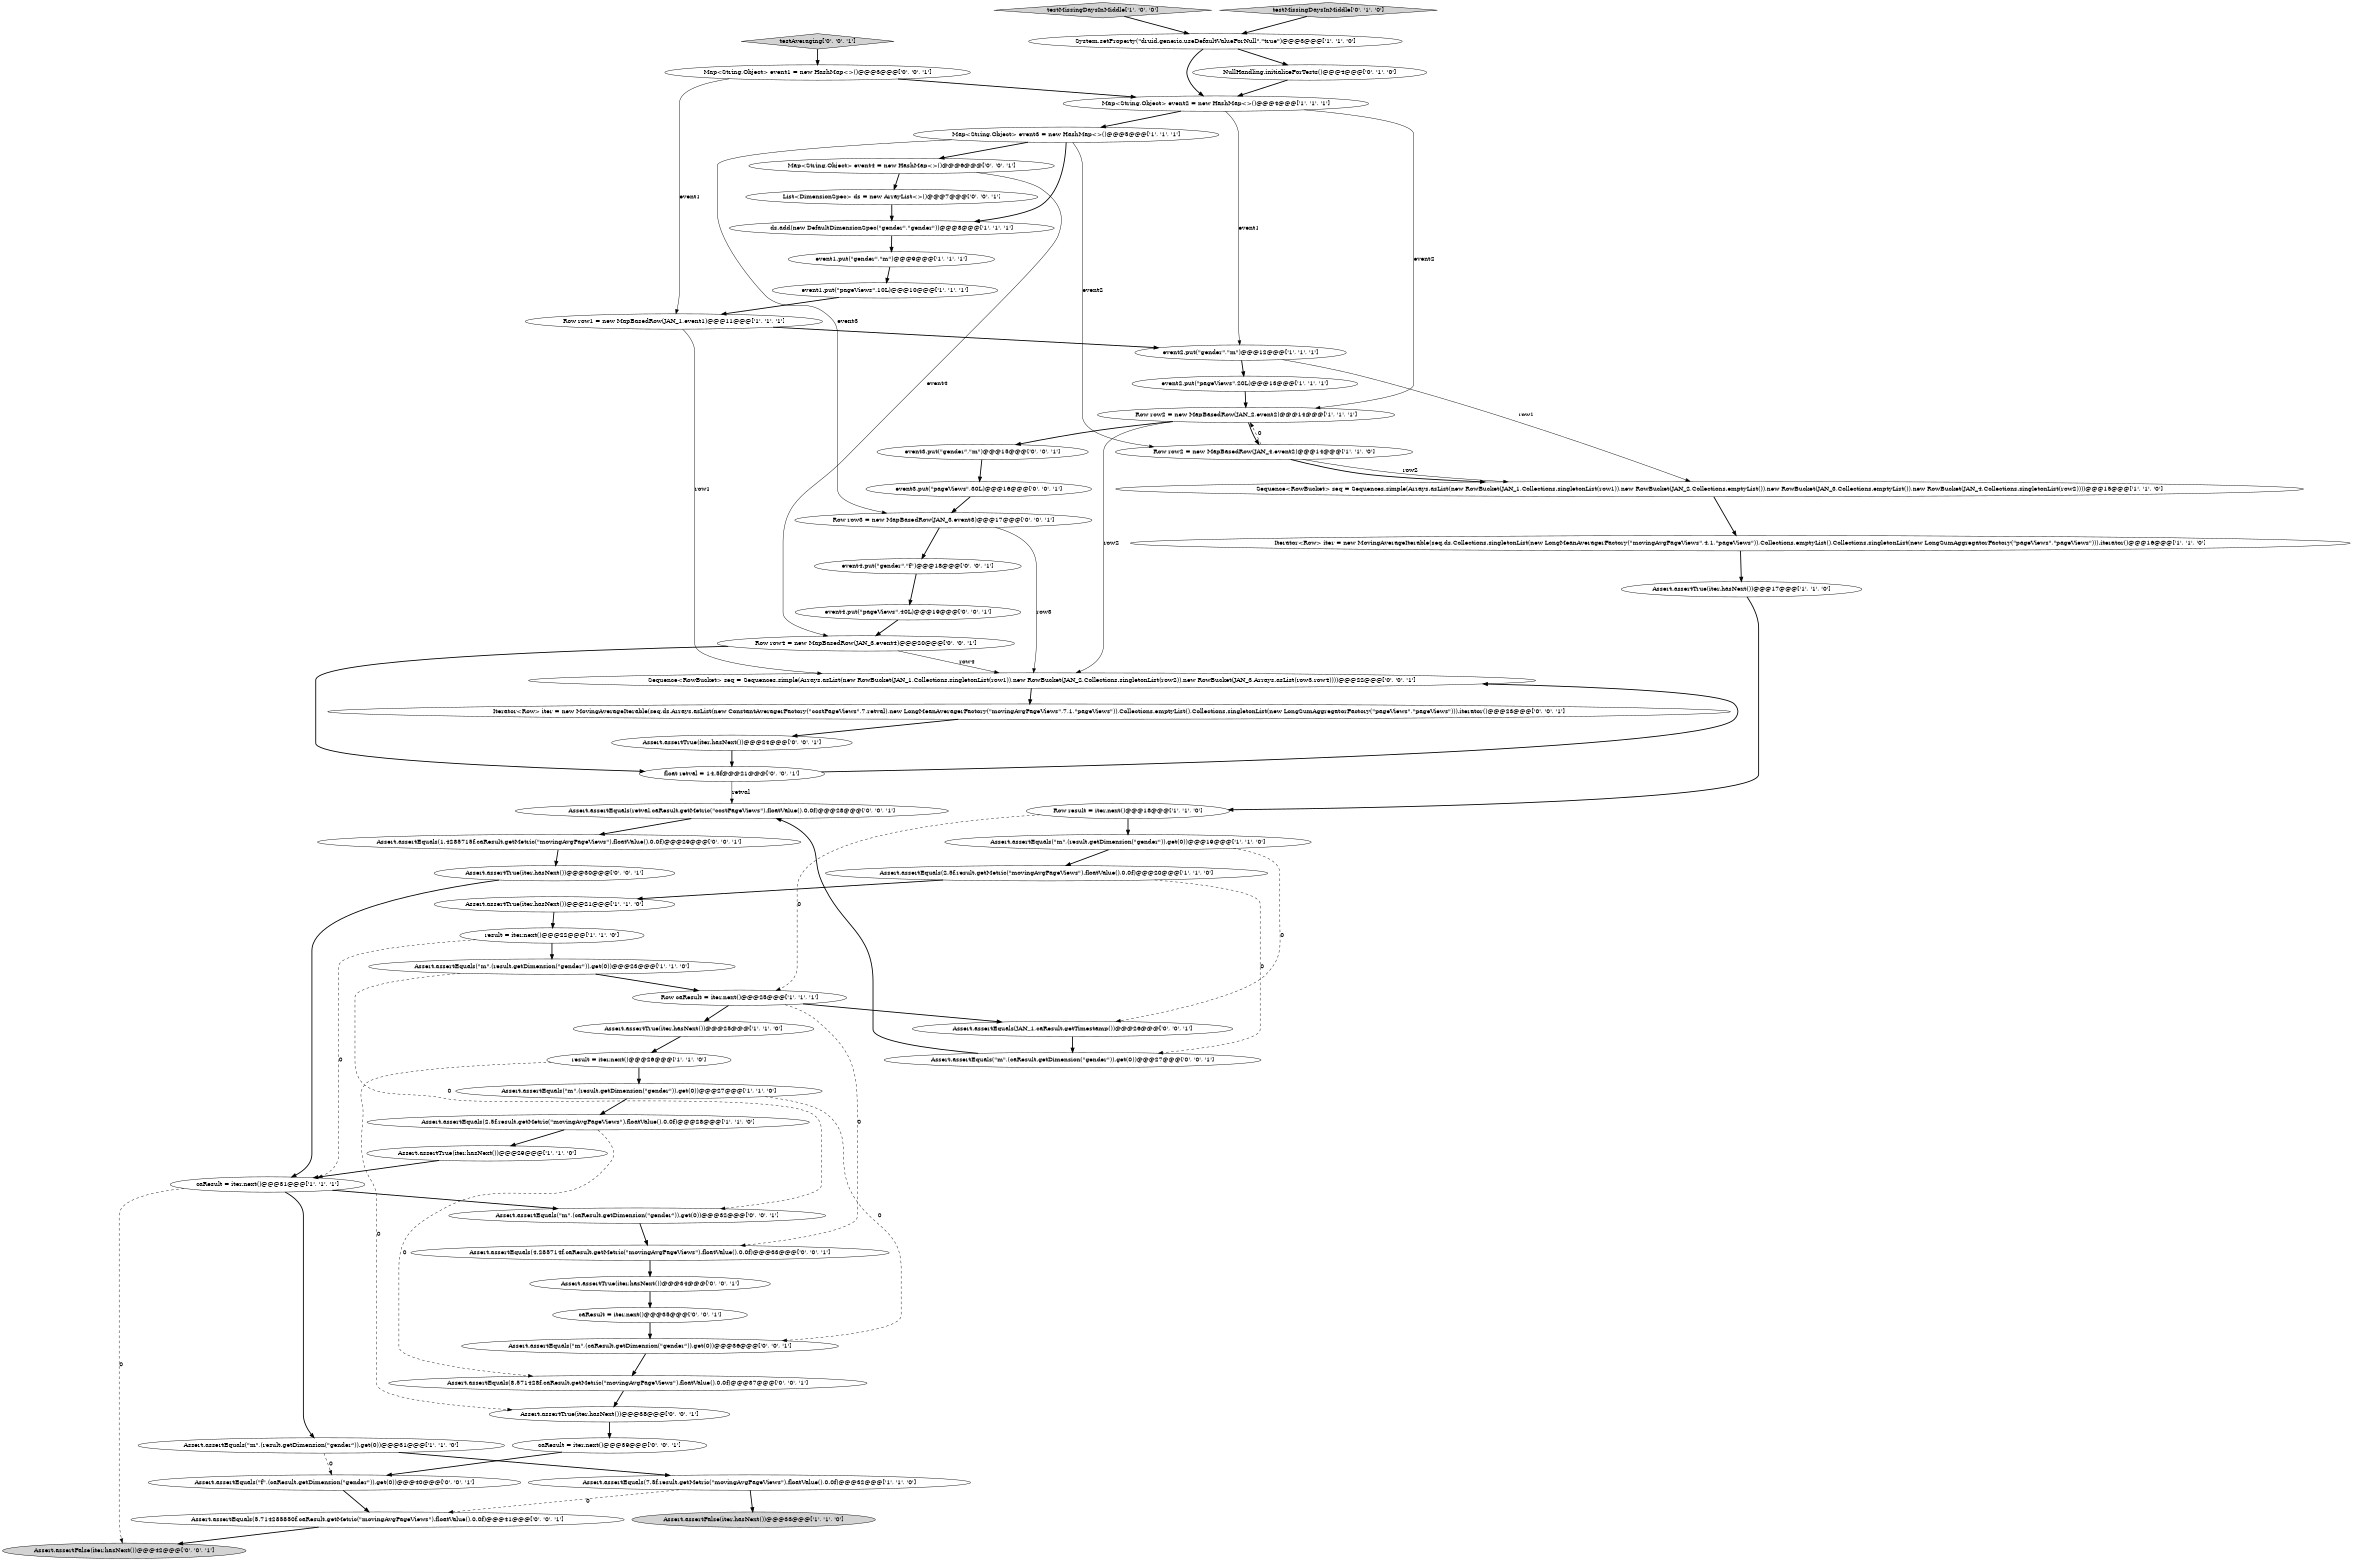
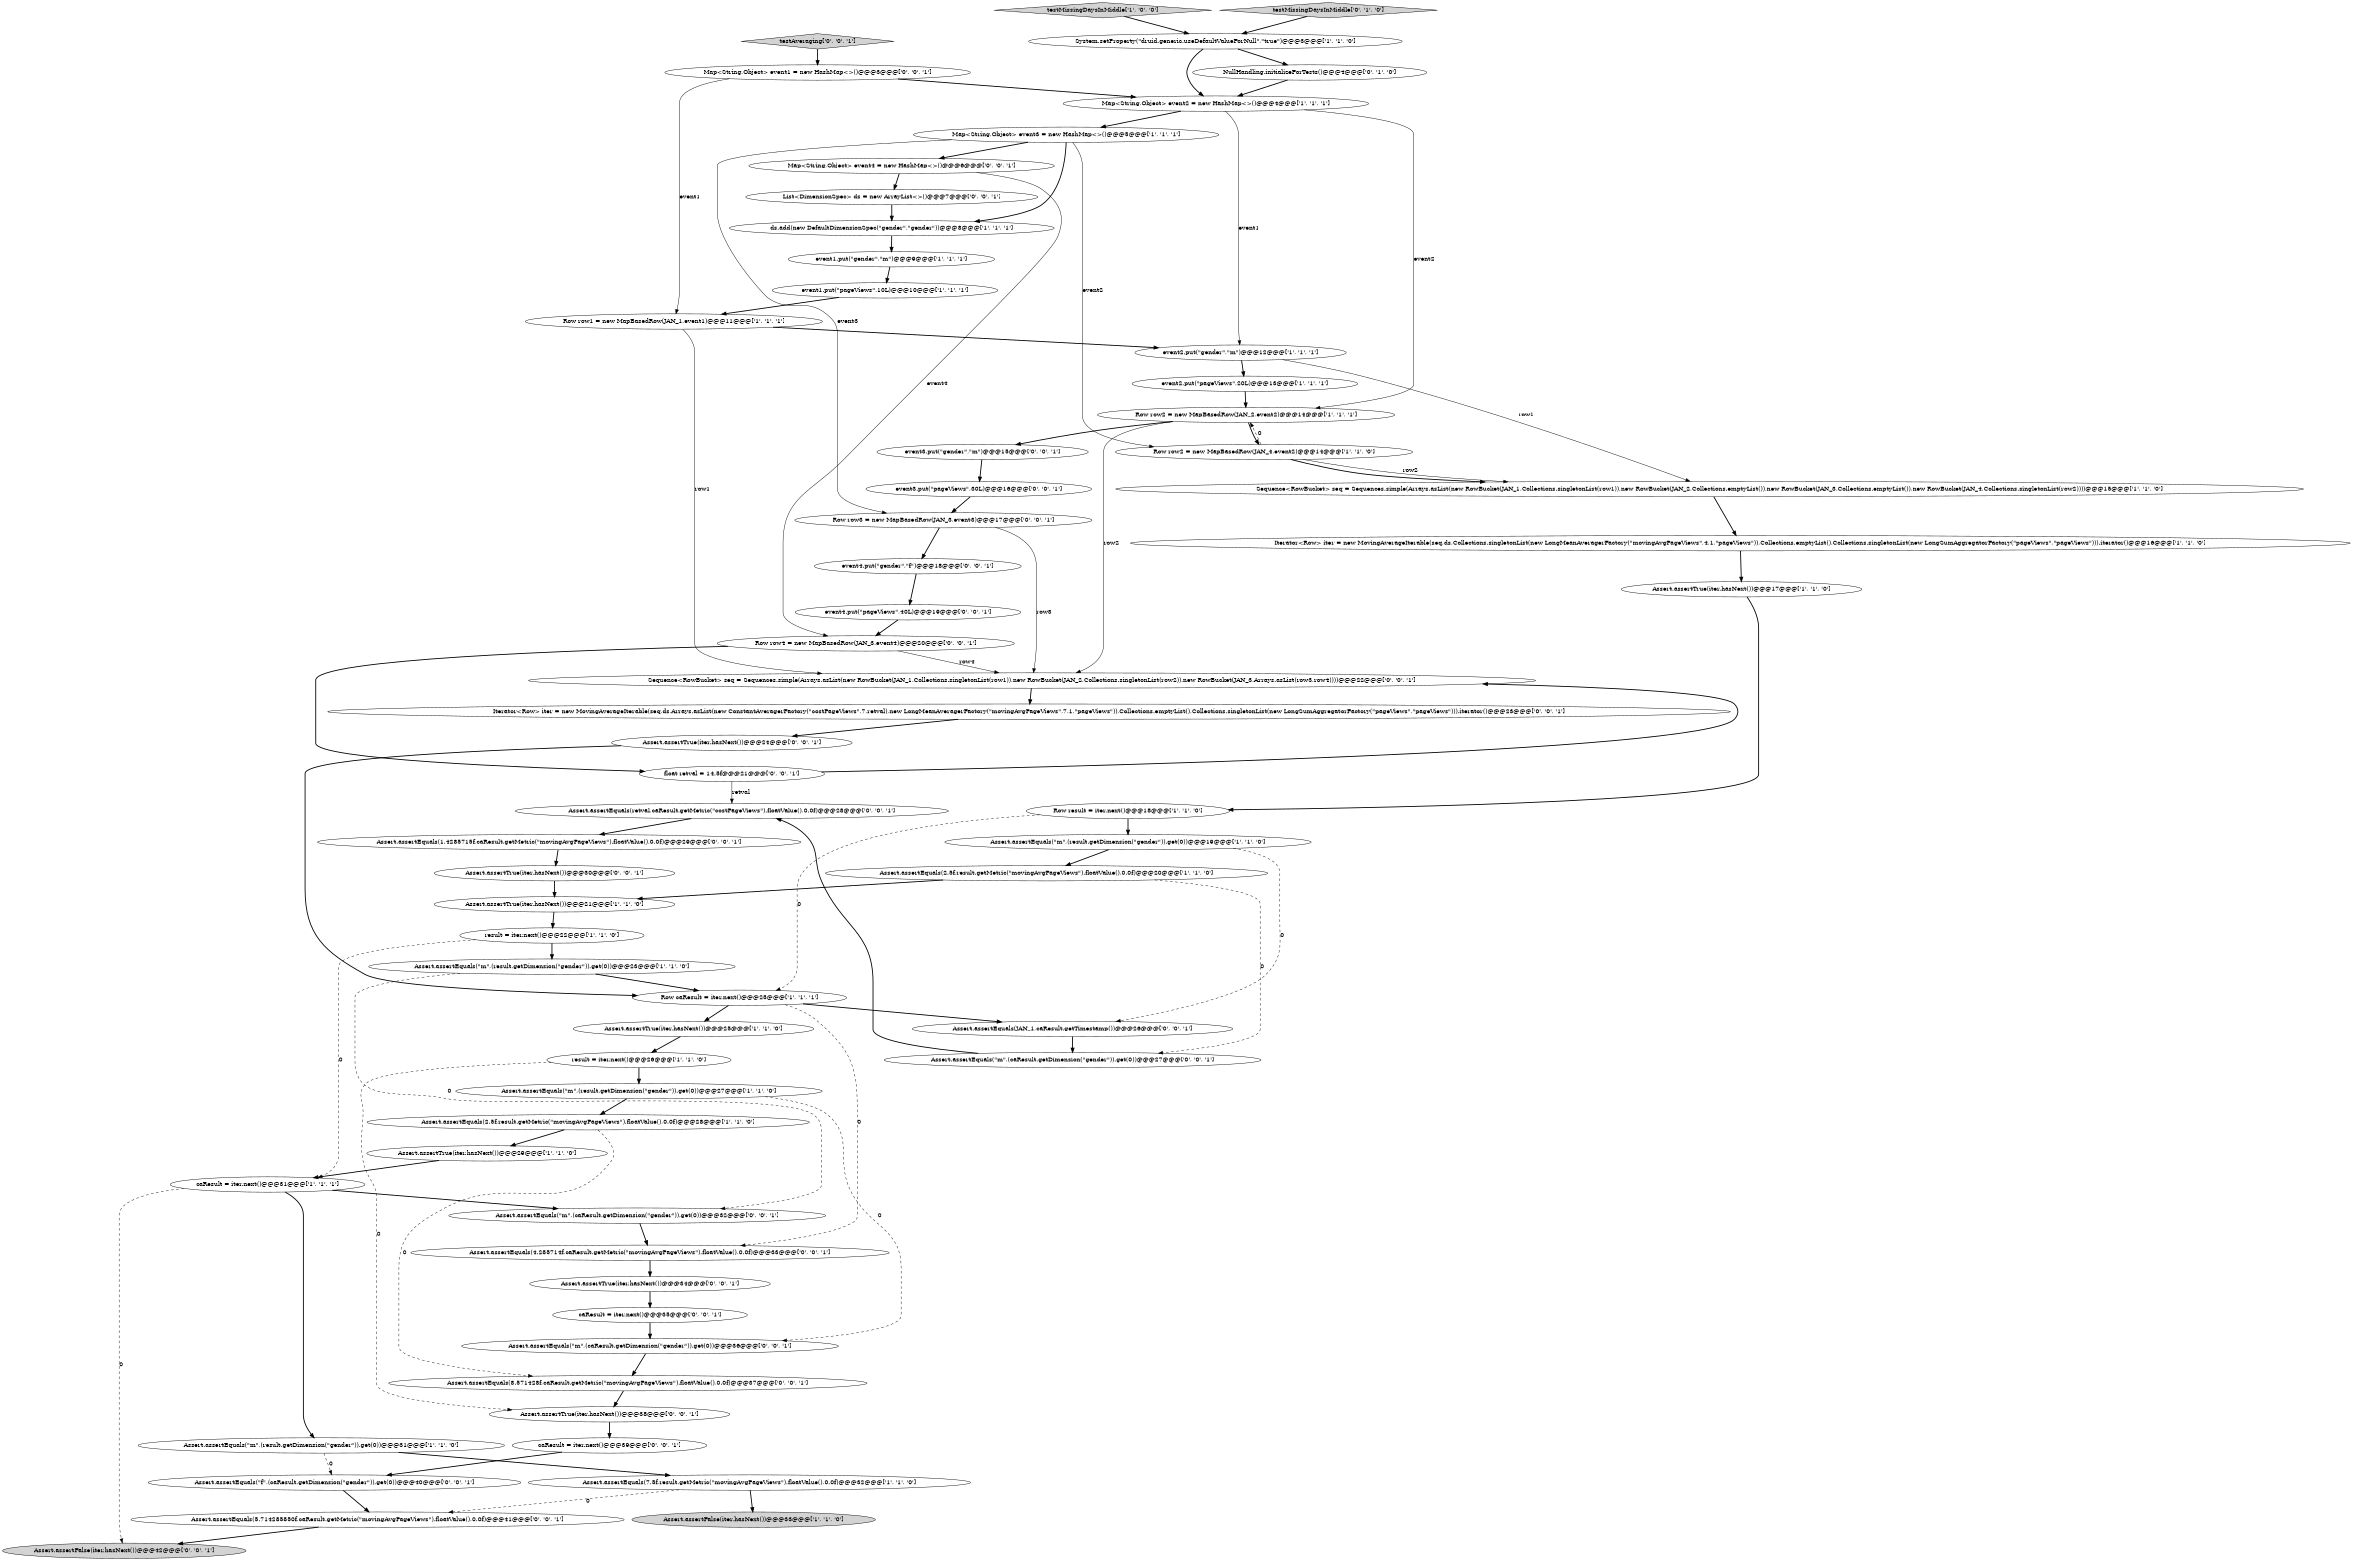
(732, 756) -> (305, 862)
(312, 962) -> (555, 887)
